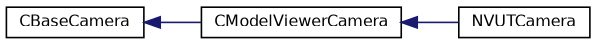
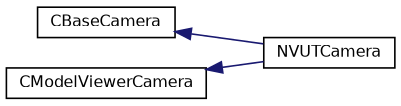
(181, 22) -> (227, 39)
